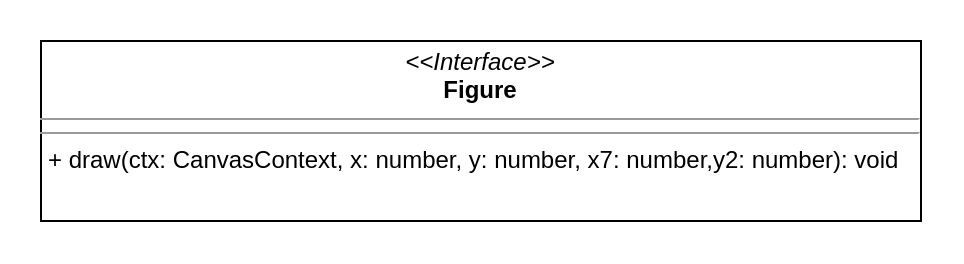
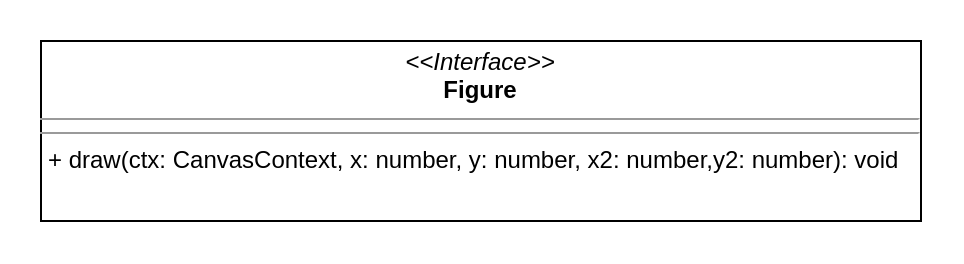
(493, 84) -> (493, 84)
